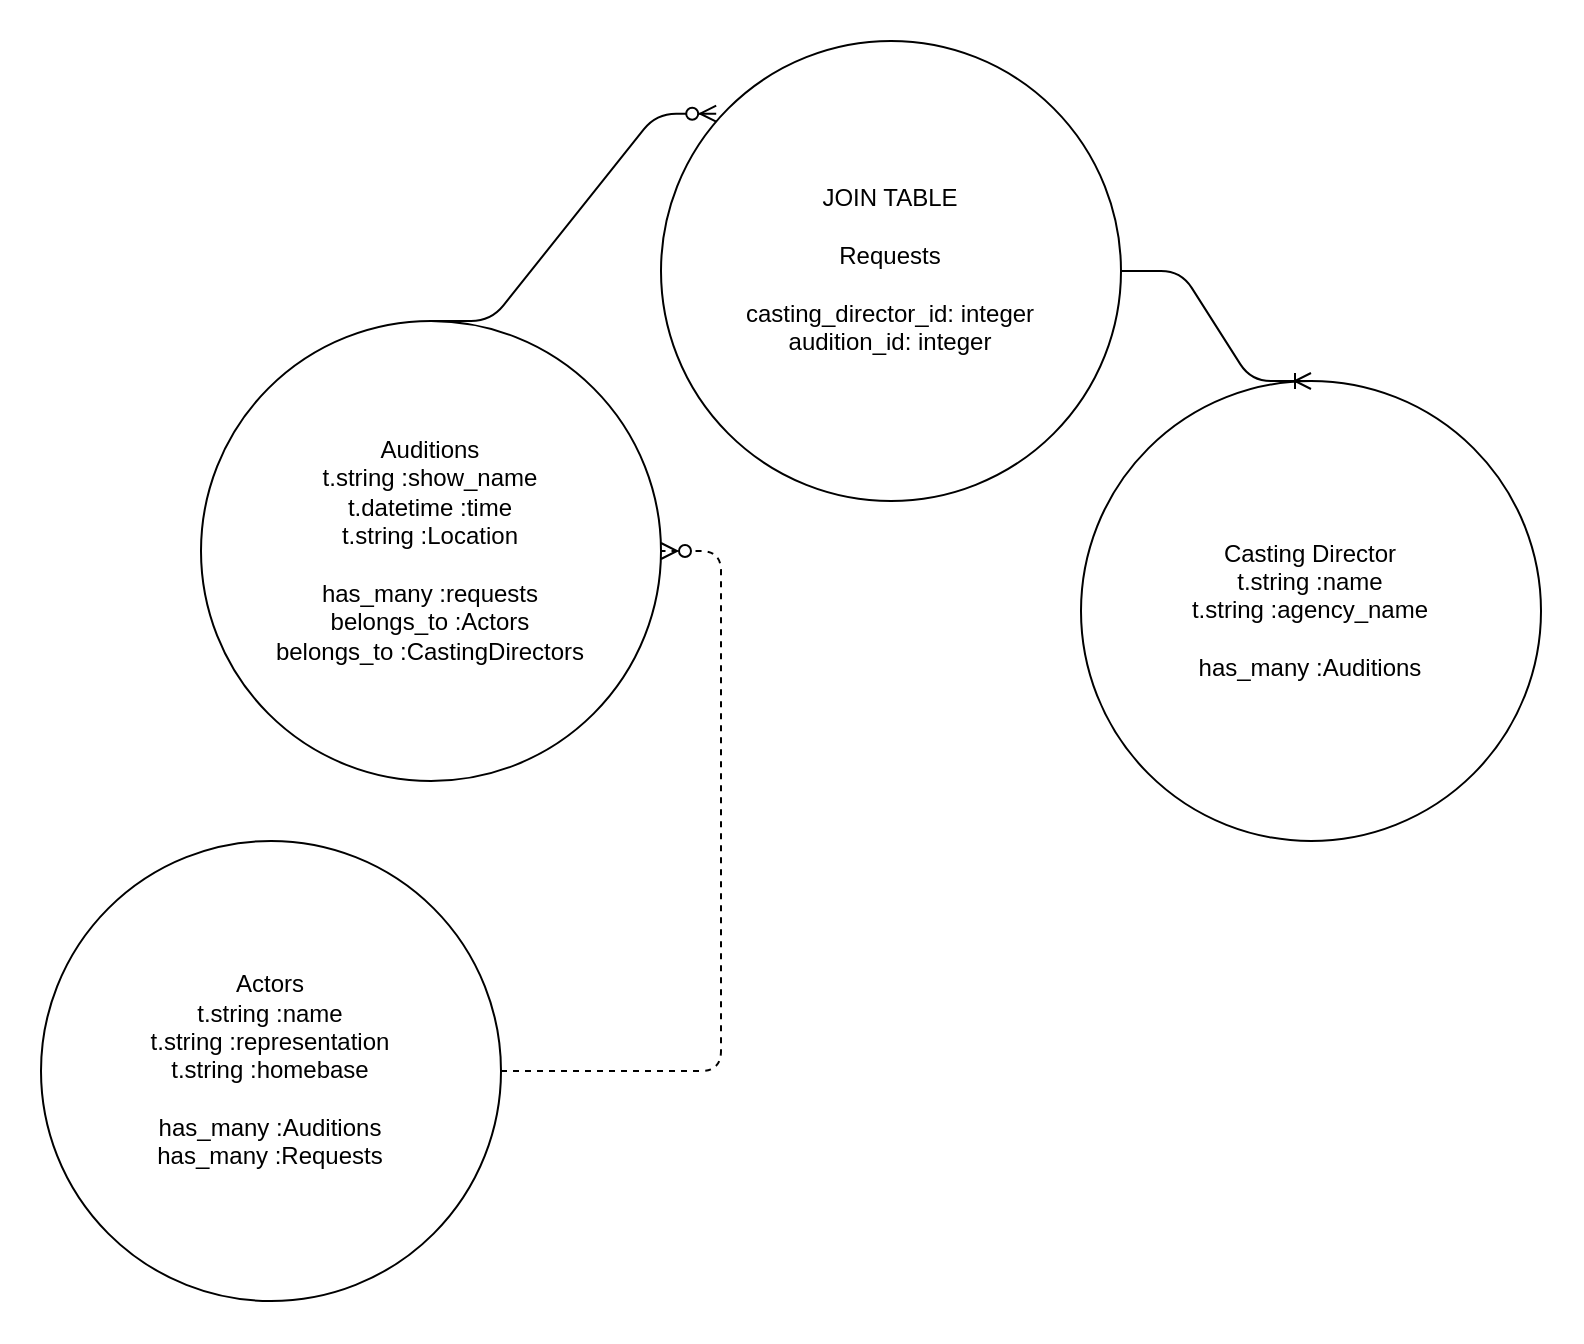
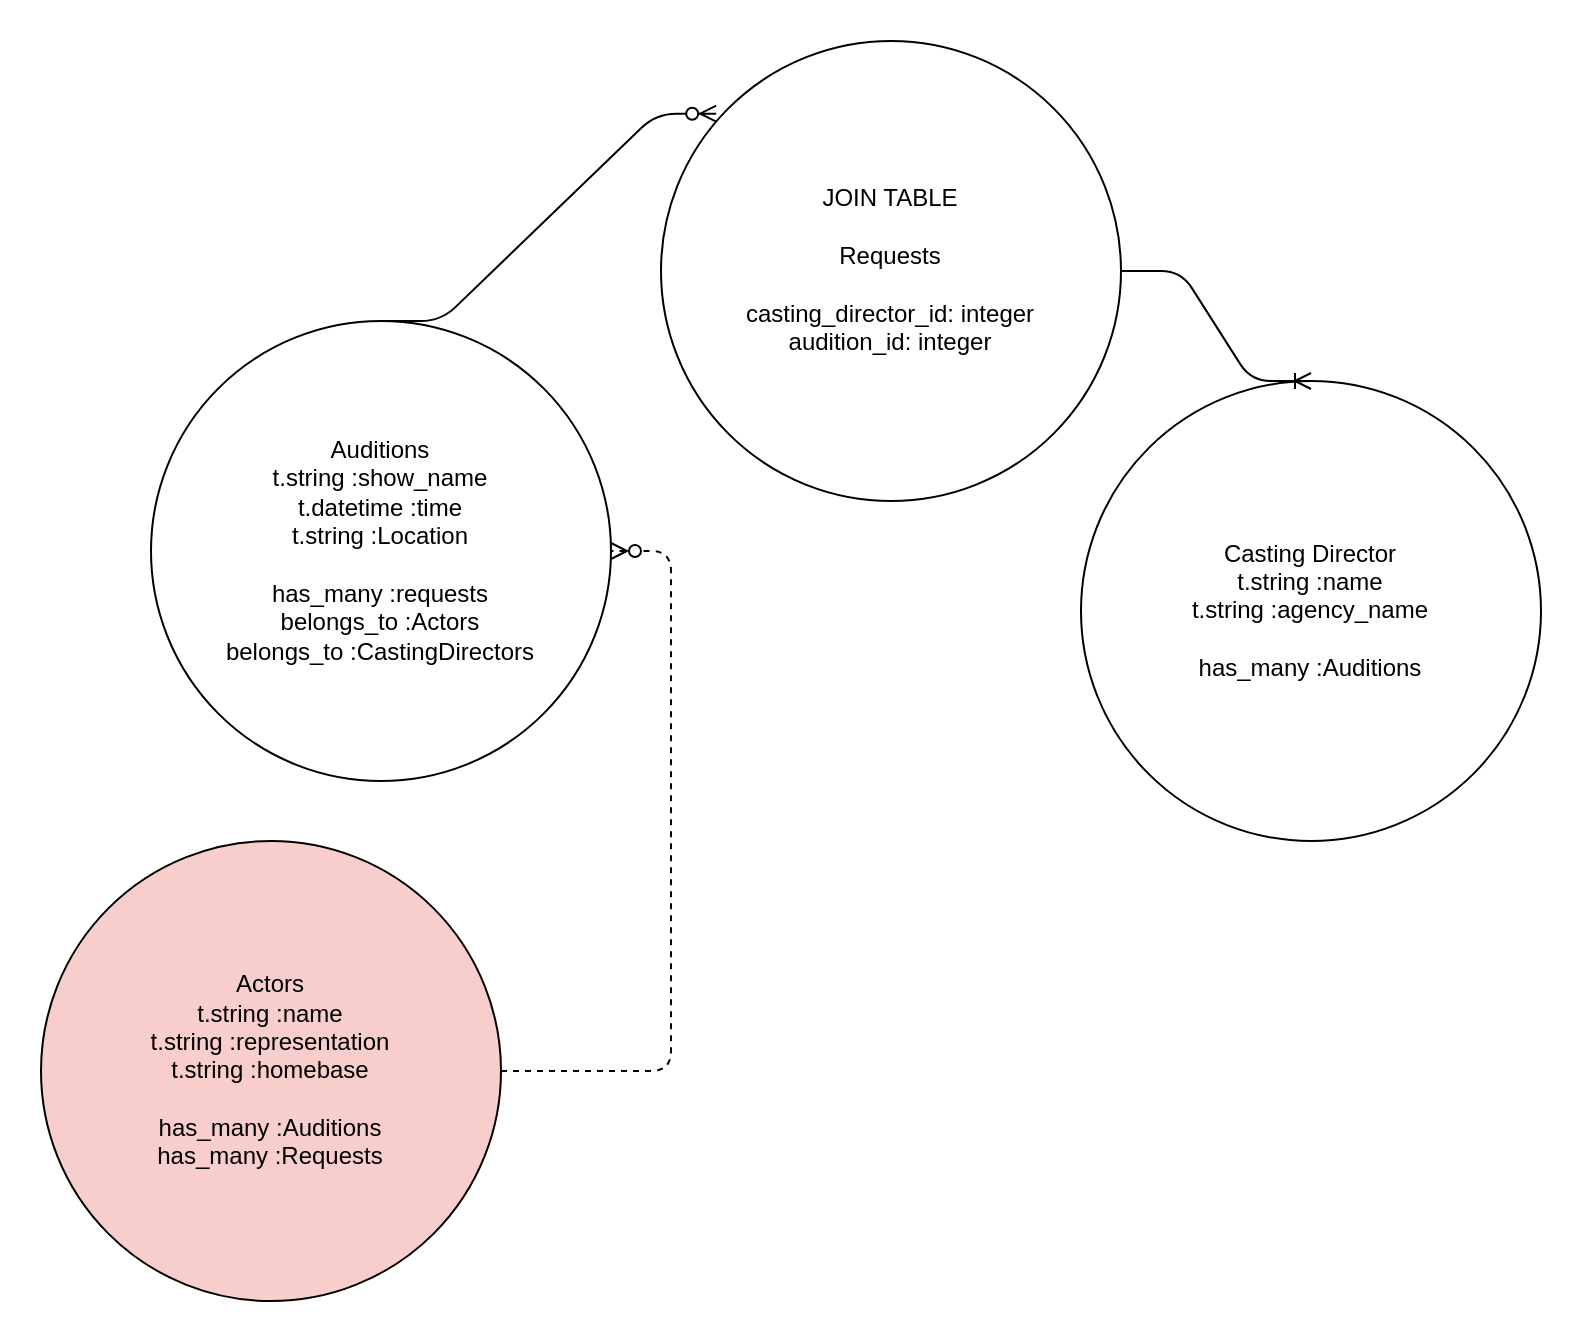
(431, 551) -> (381, 551)
(271, 1071) -> (271, 1071)
